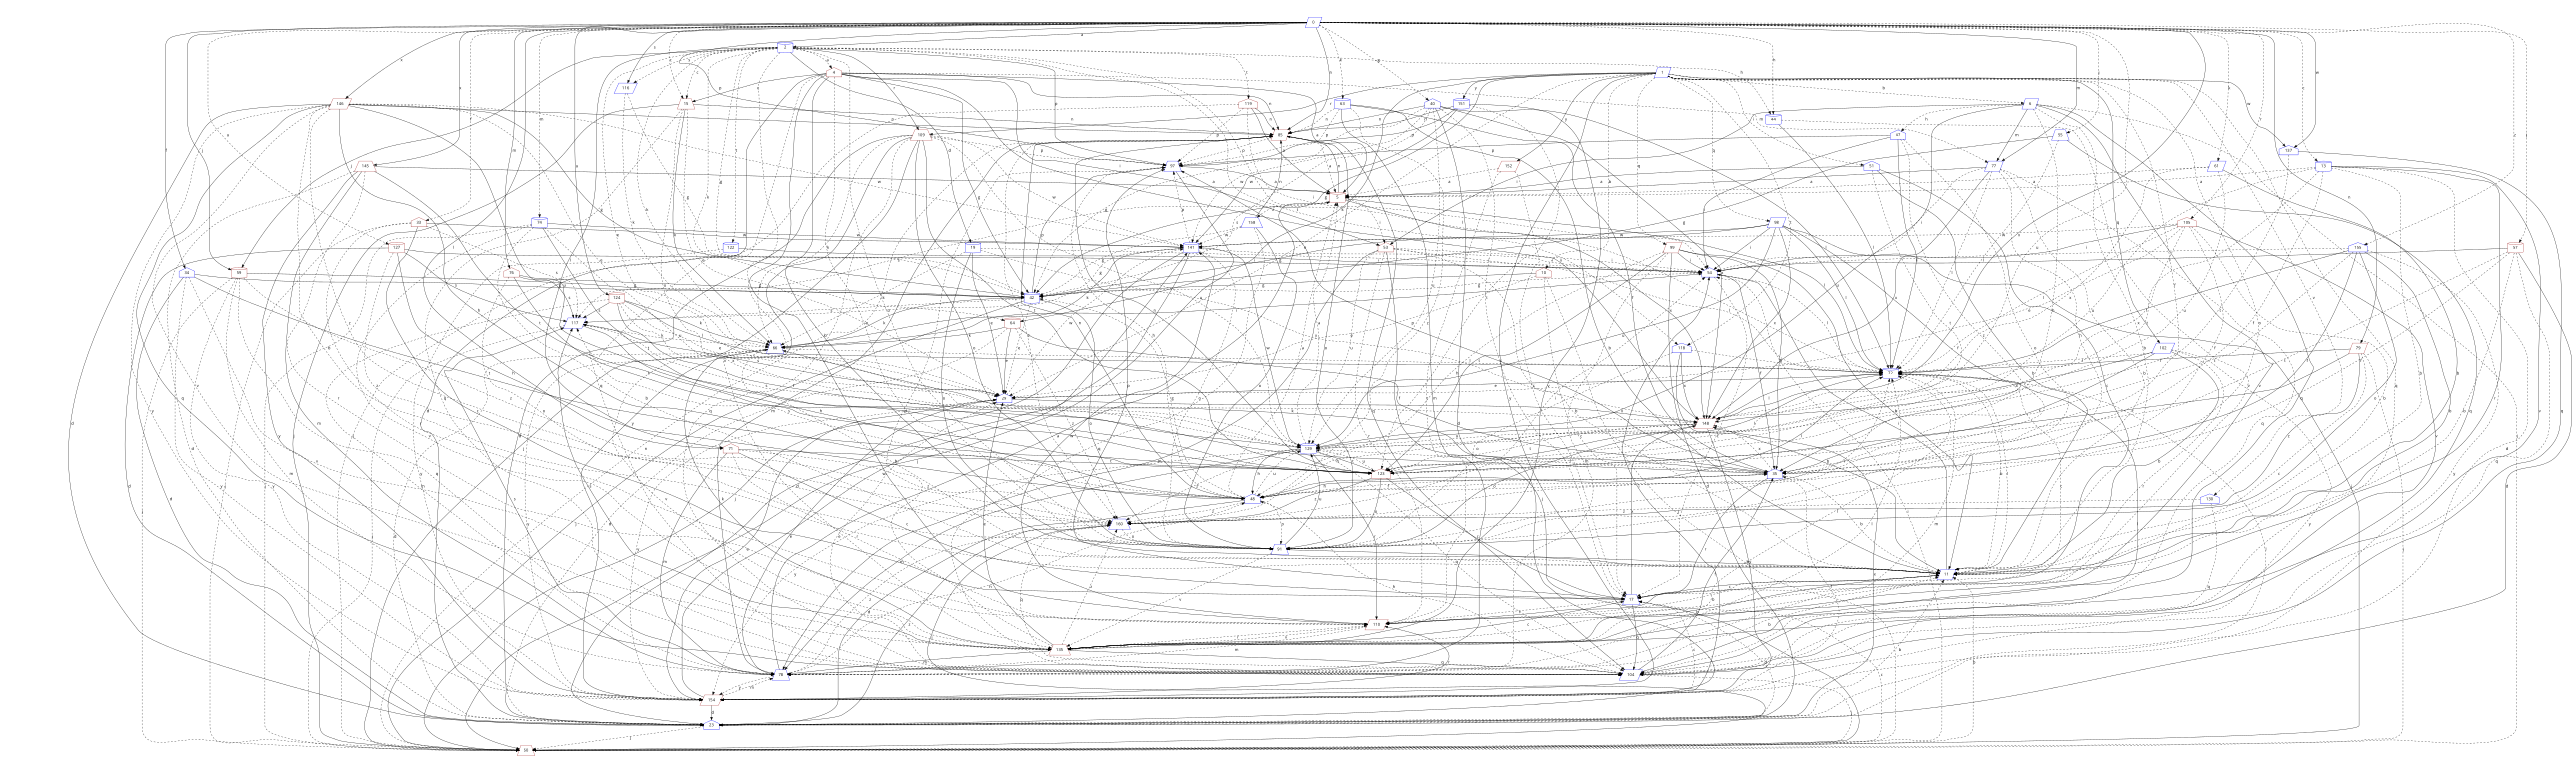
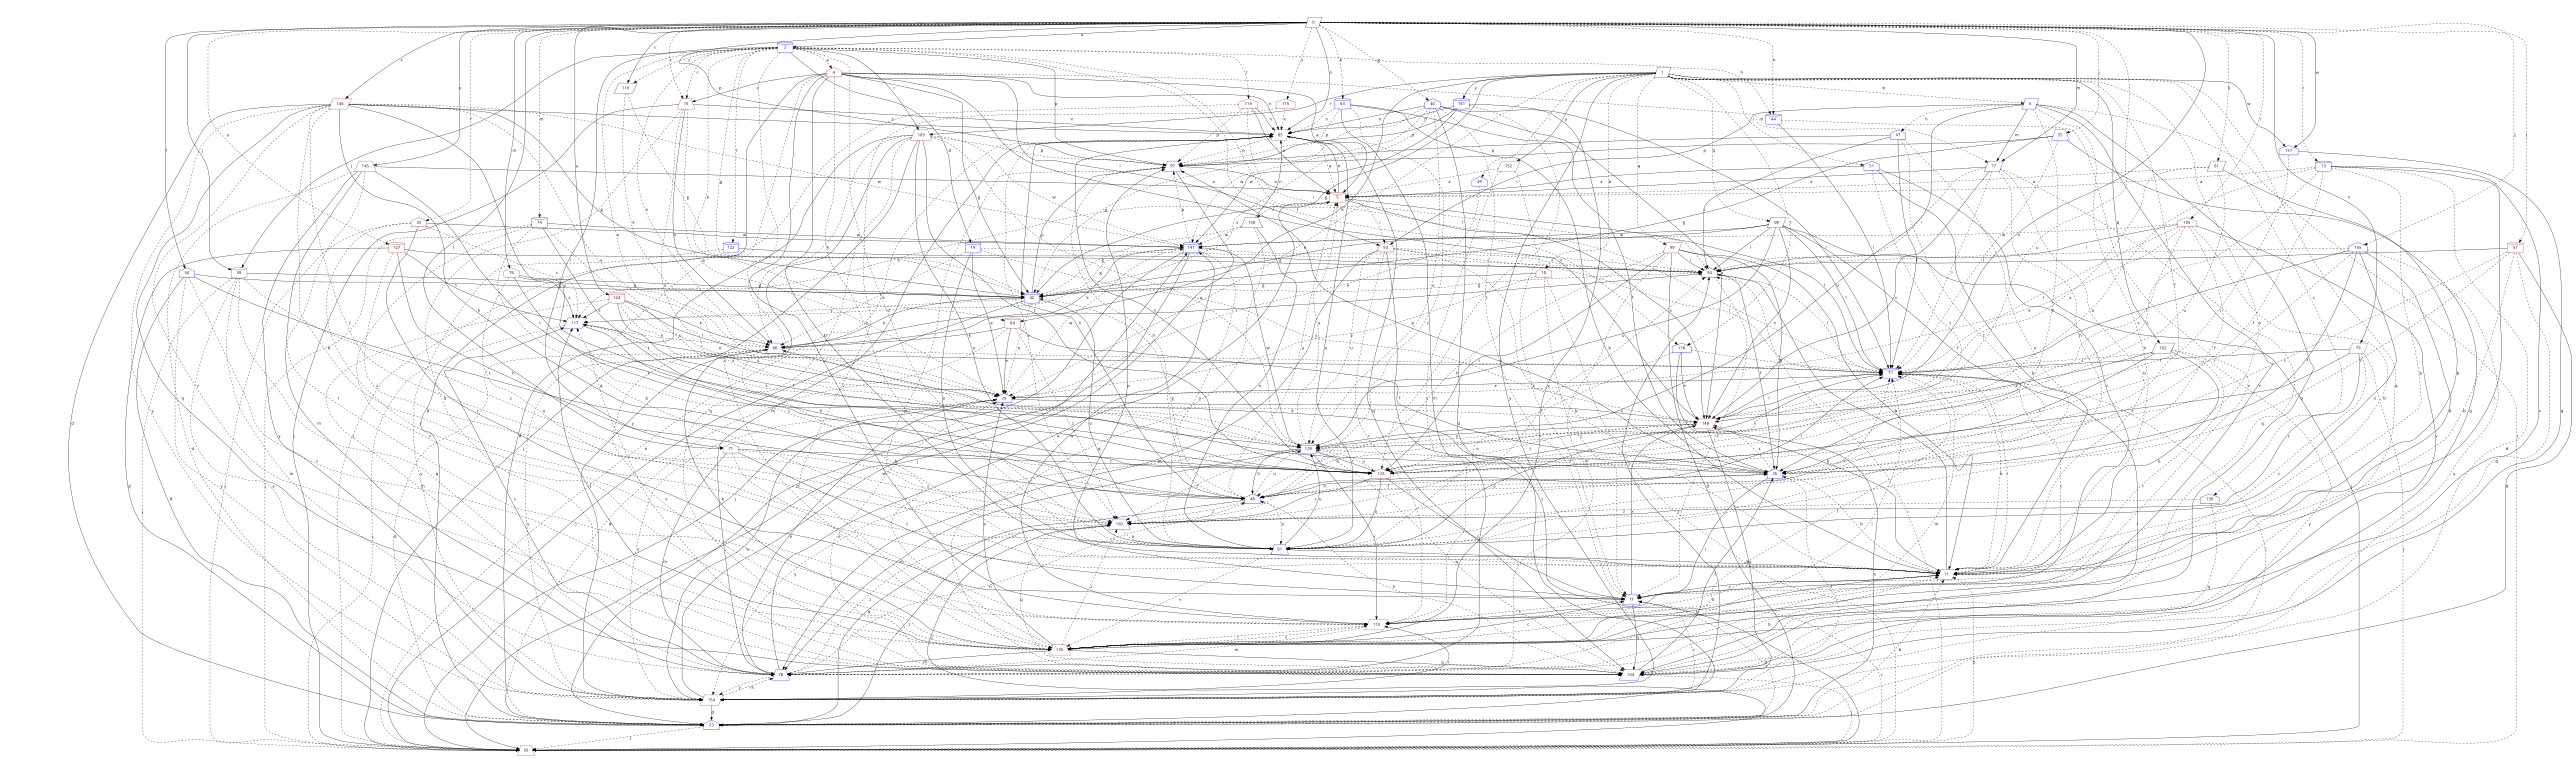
none -> (1286, 104)
none -> (1618, 149)
none -> (1480, 182)
